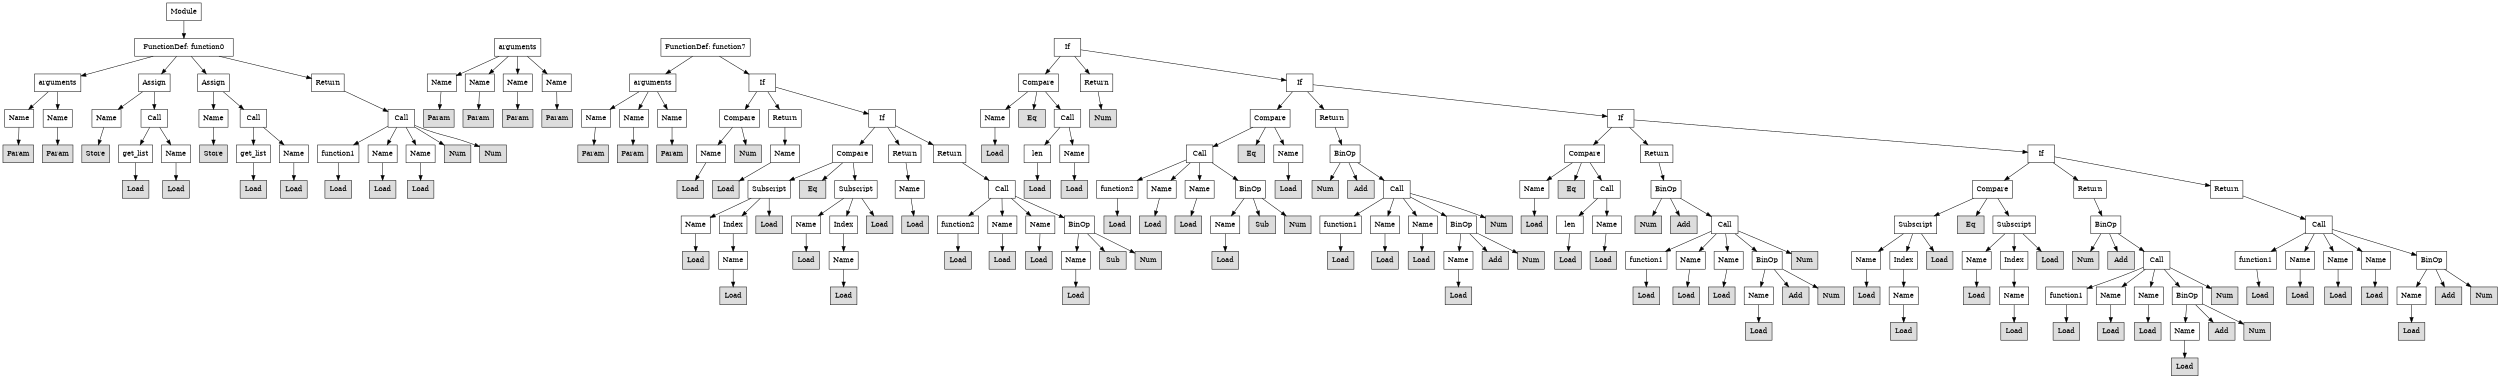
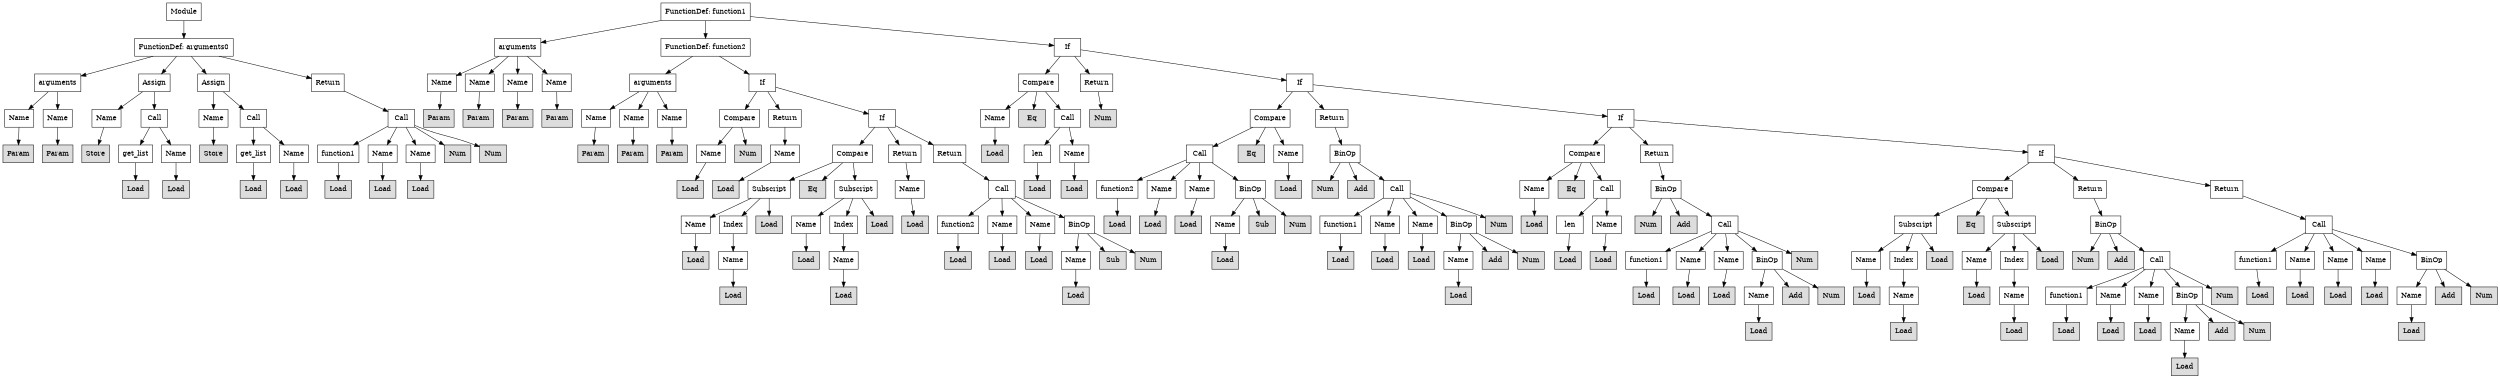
none -> (706, 12)
(184, 47) -> (184, 47)
(706, 47) -> (706, 47)
